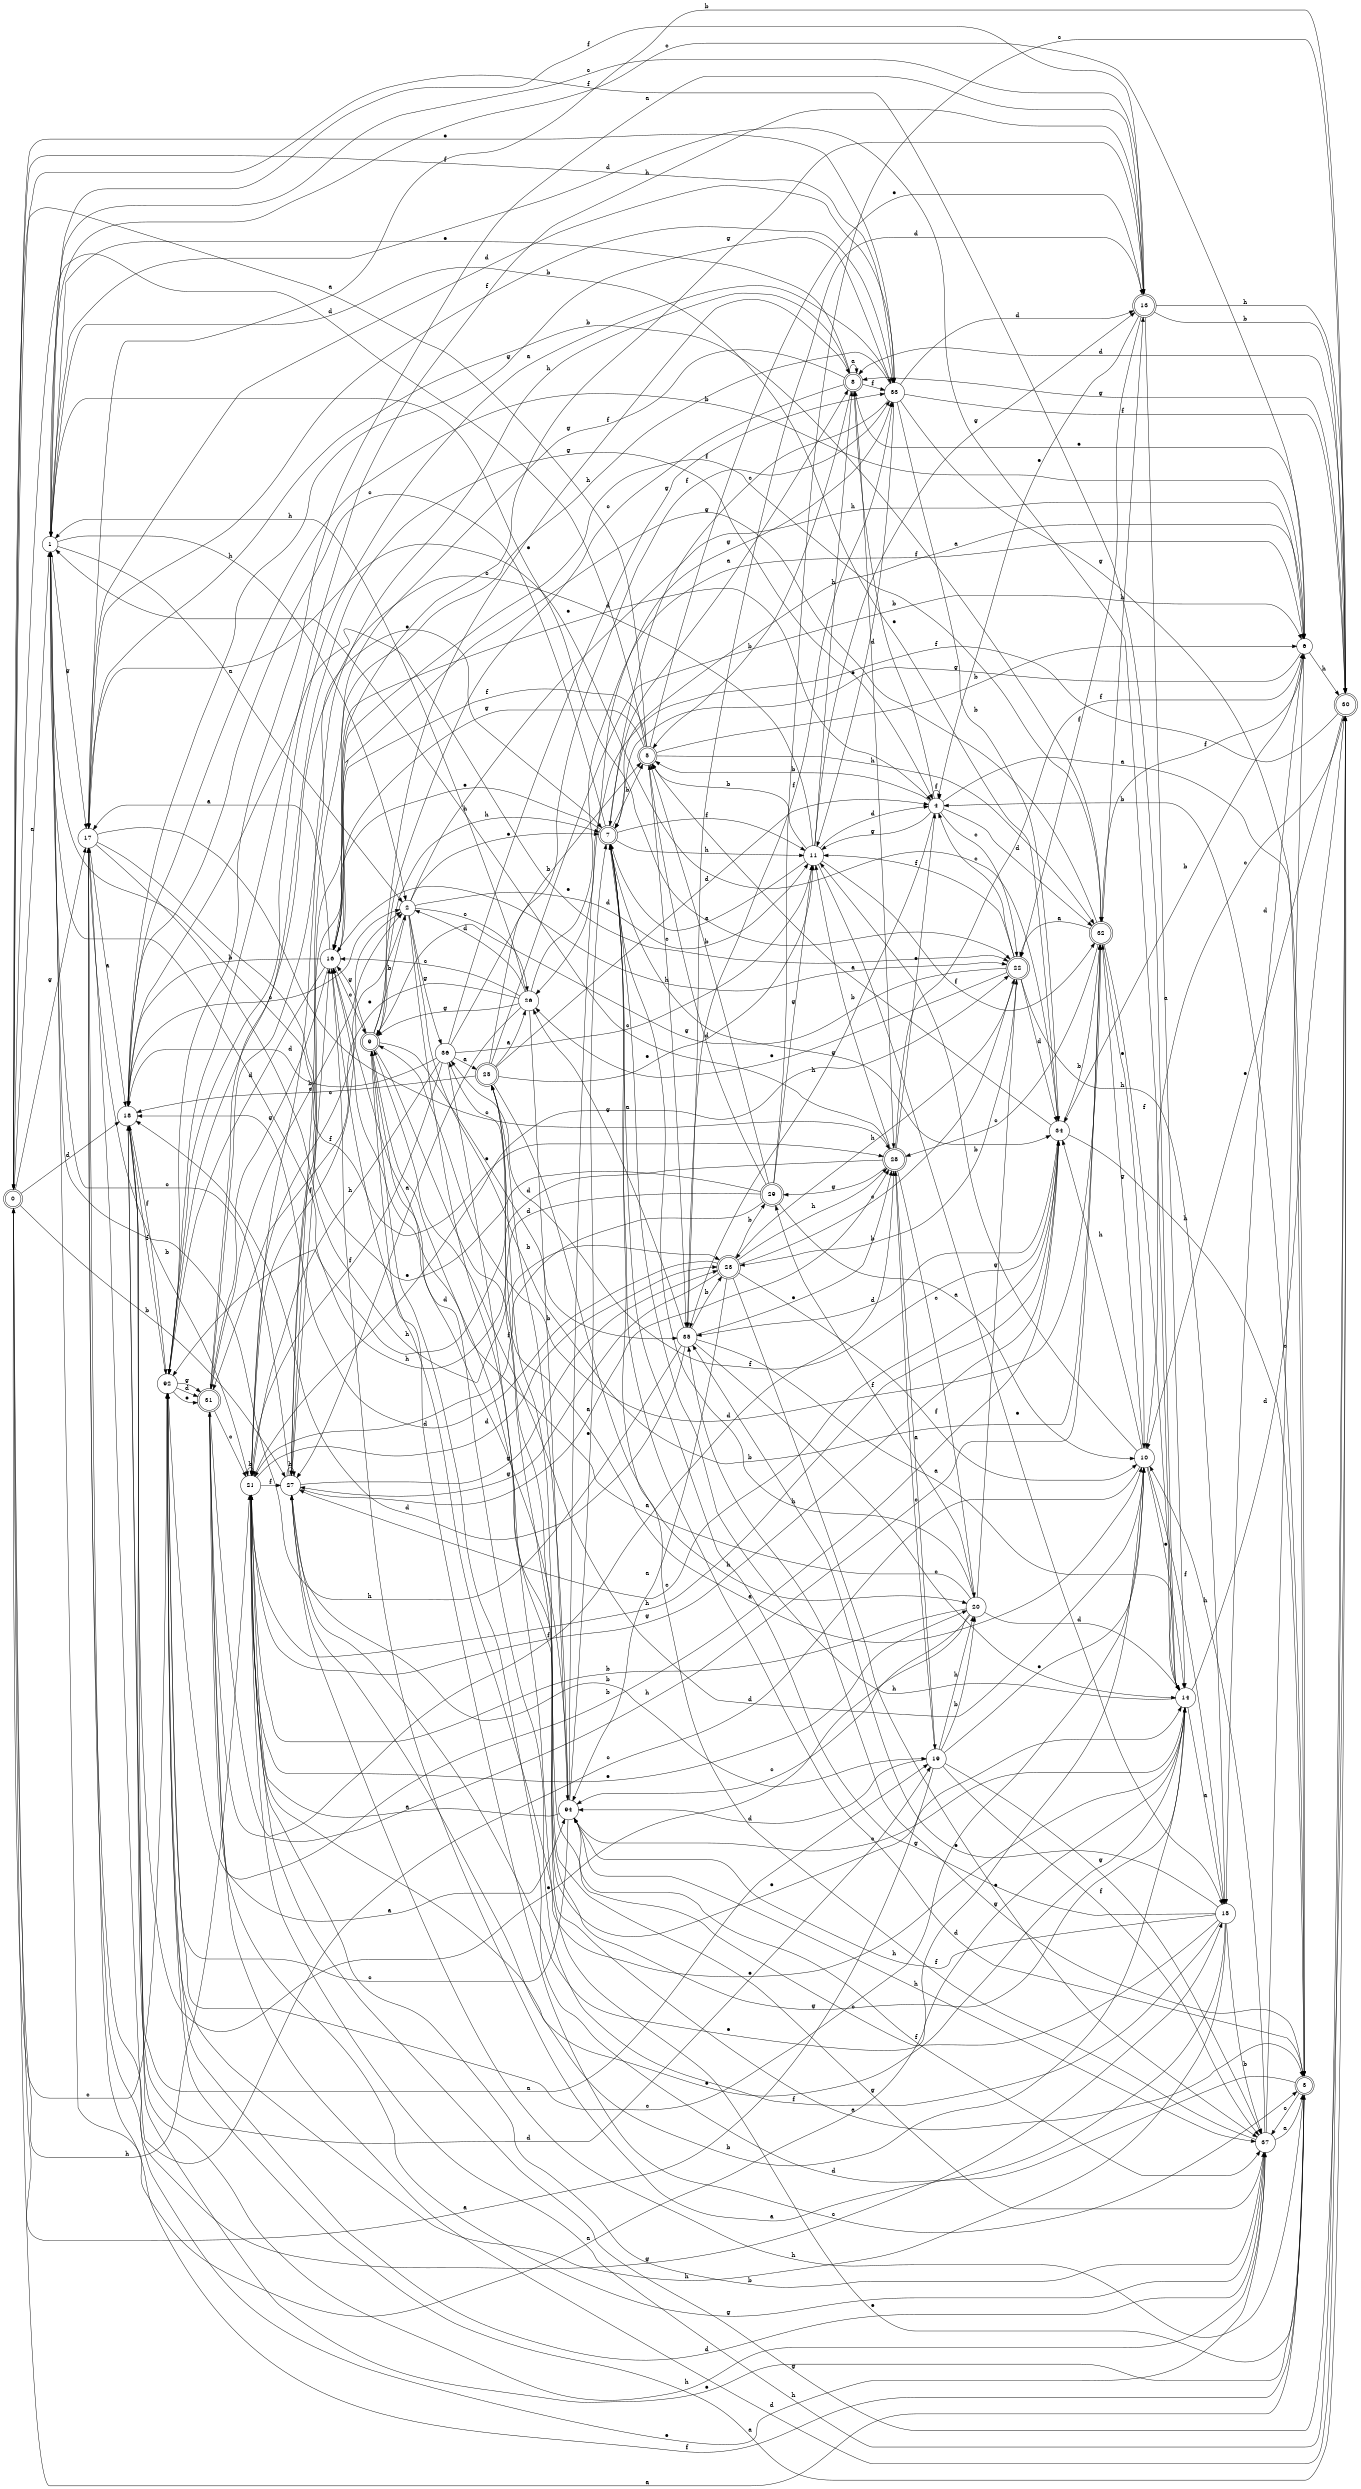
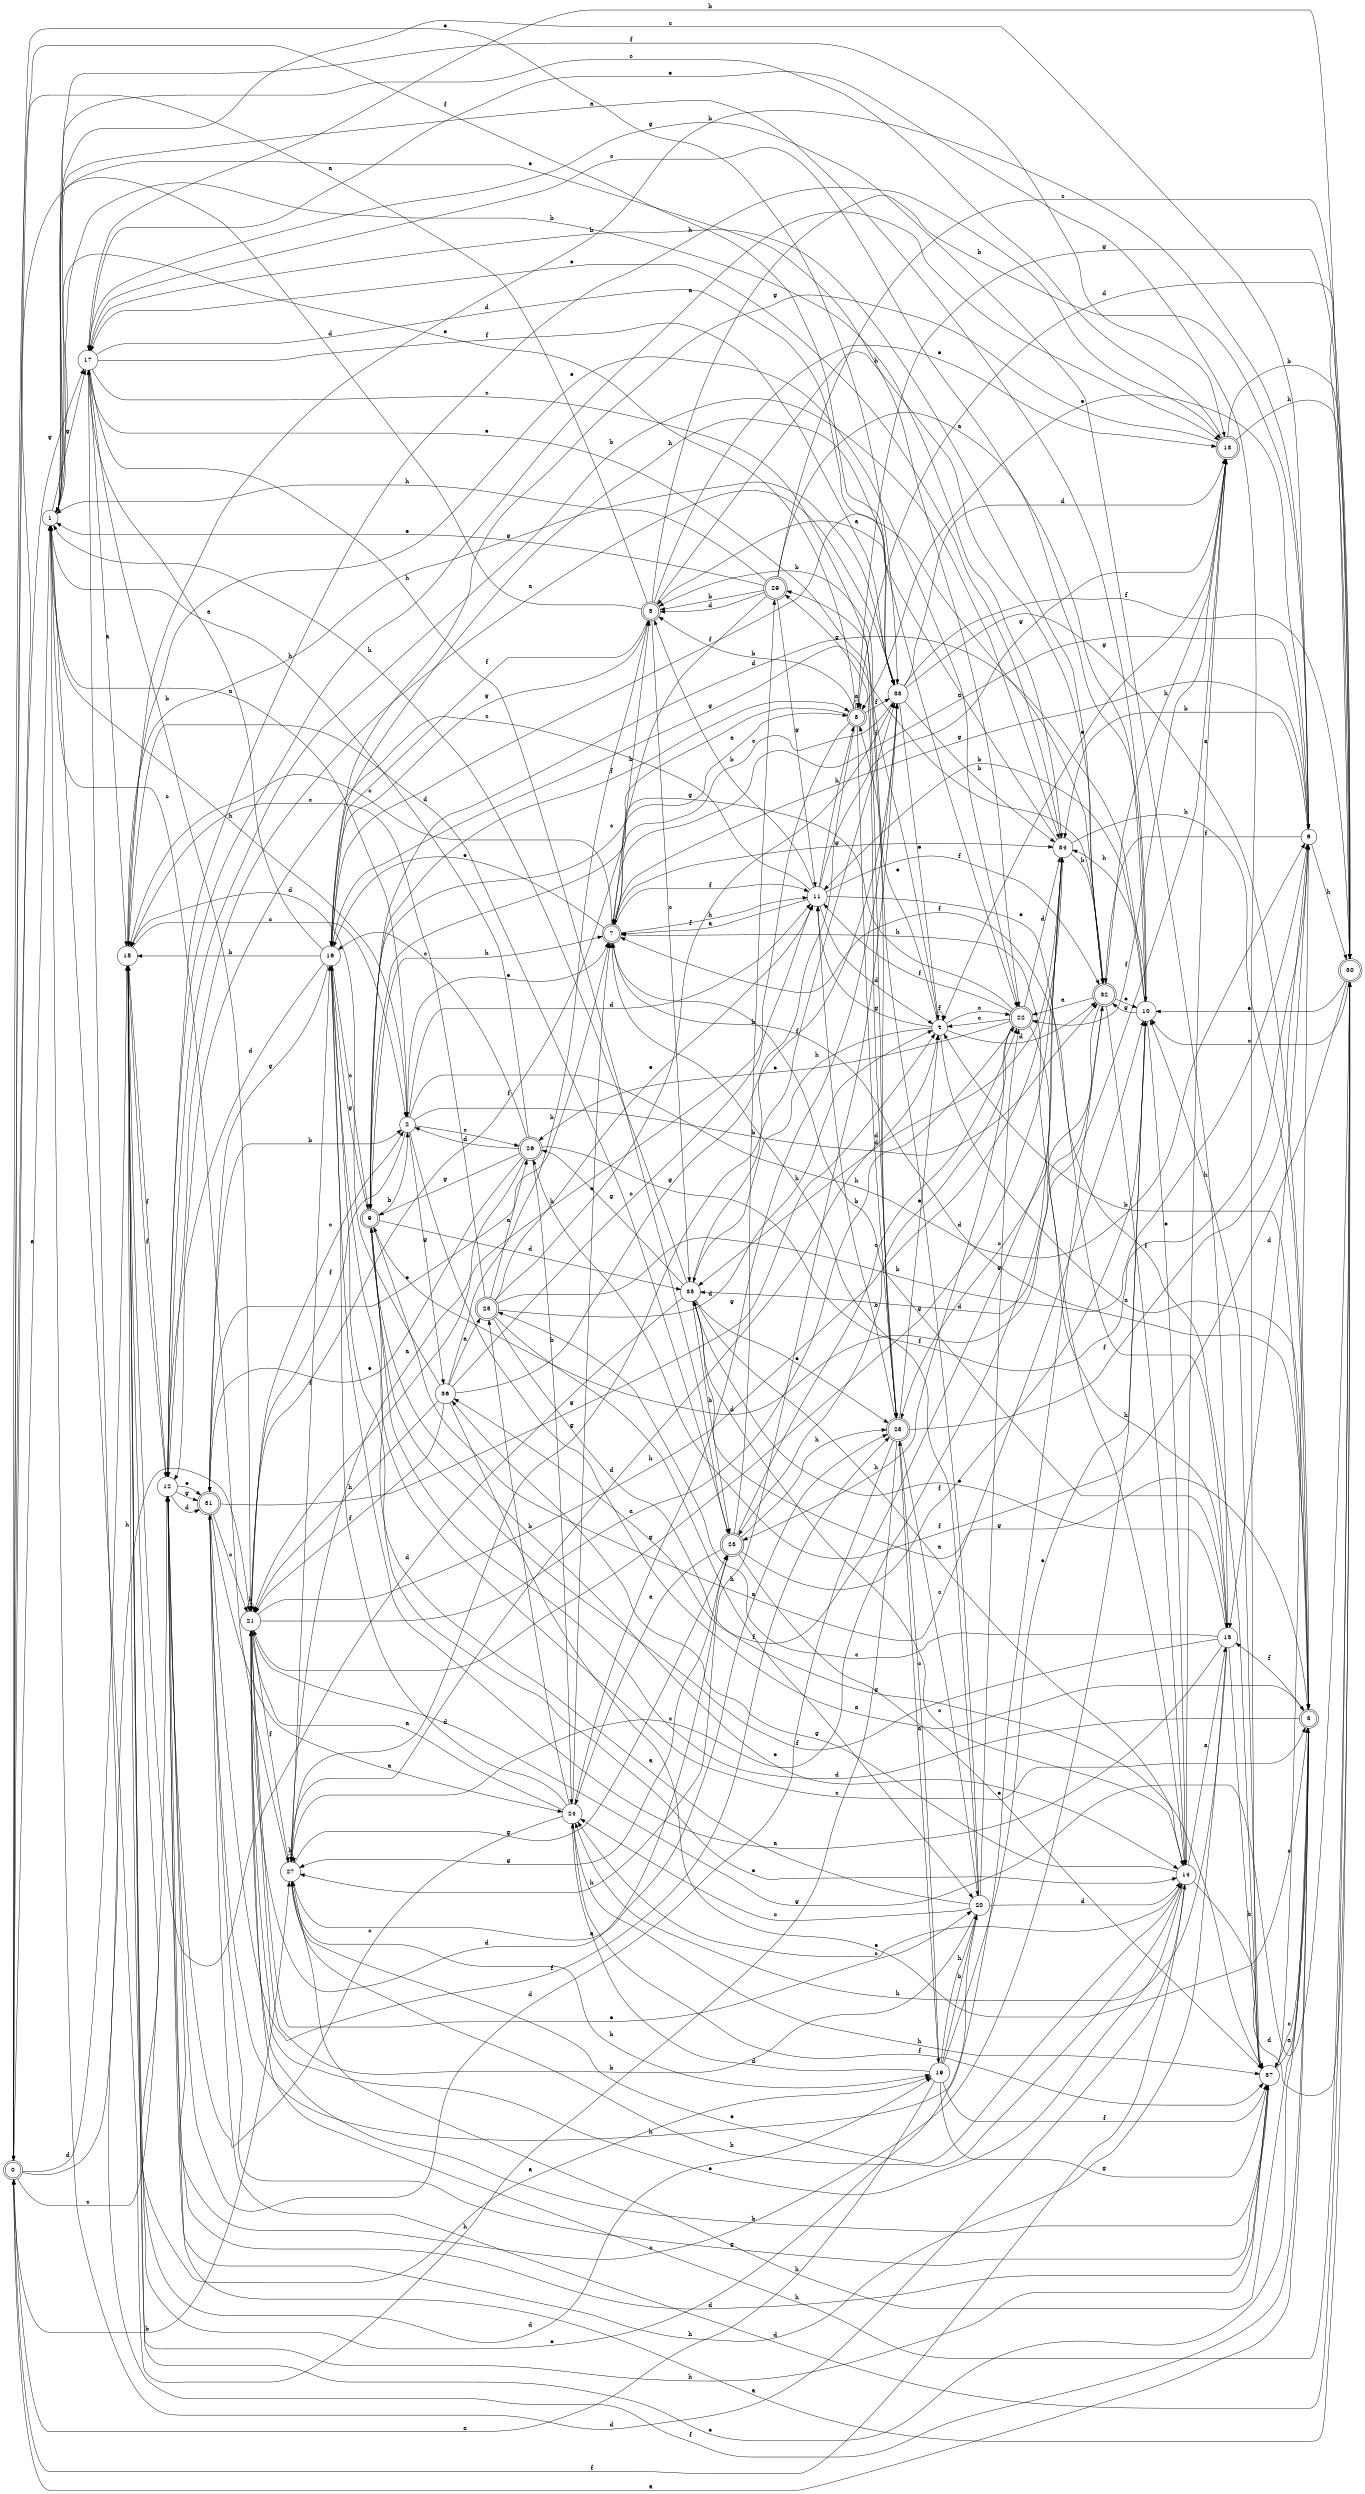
(873, 625) -> (919, 859)
(1165, 1000) -> (1194, 1164)
(529, 1001) -> (530, 1149)
(167, 1384) -> (167, 1487)
(1194, 1671) -> (1275, 1675)
(569, 1810) -> (572, 1814)
